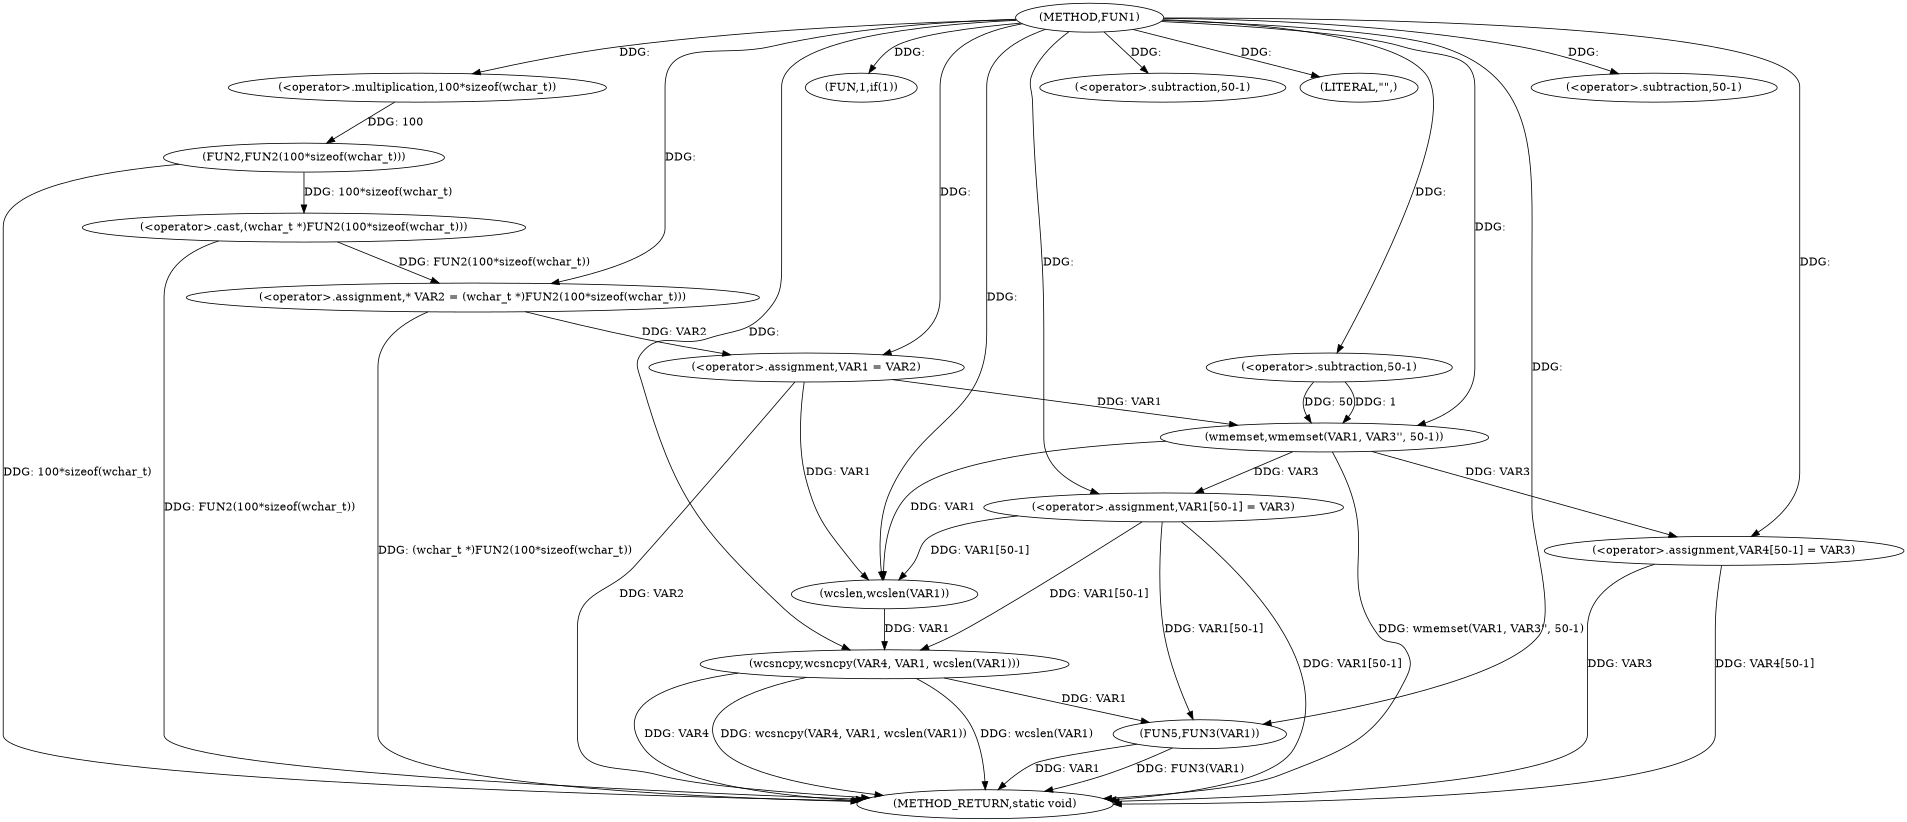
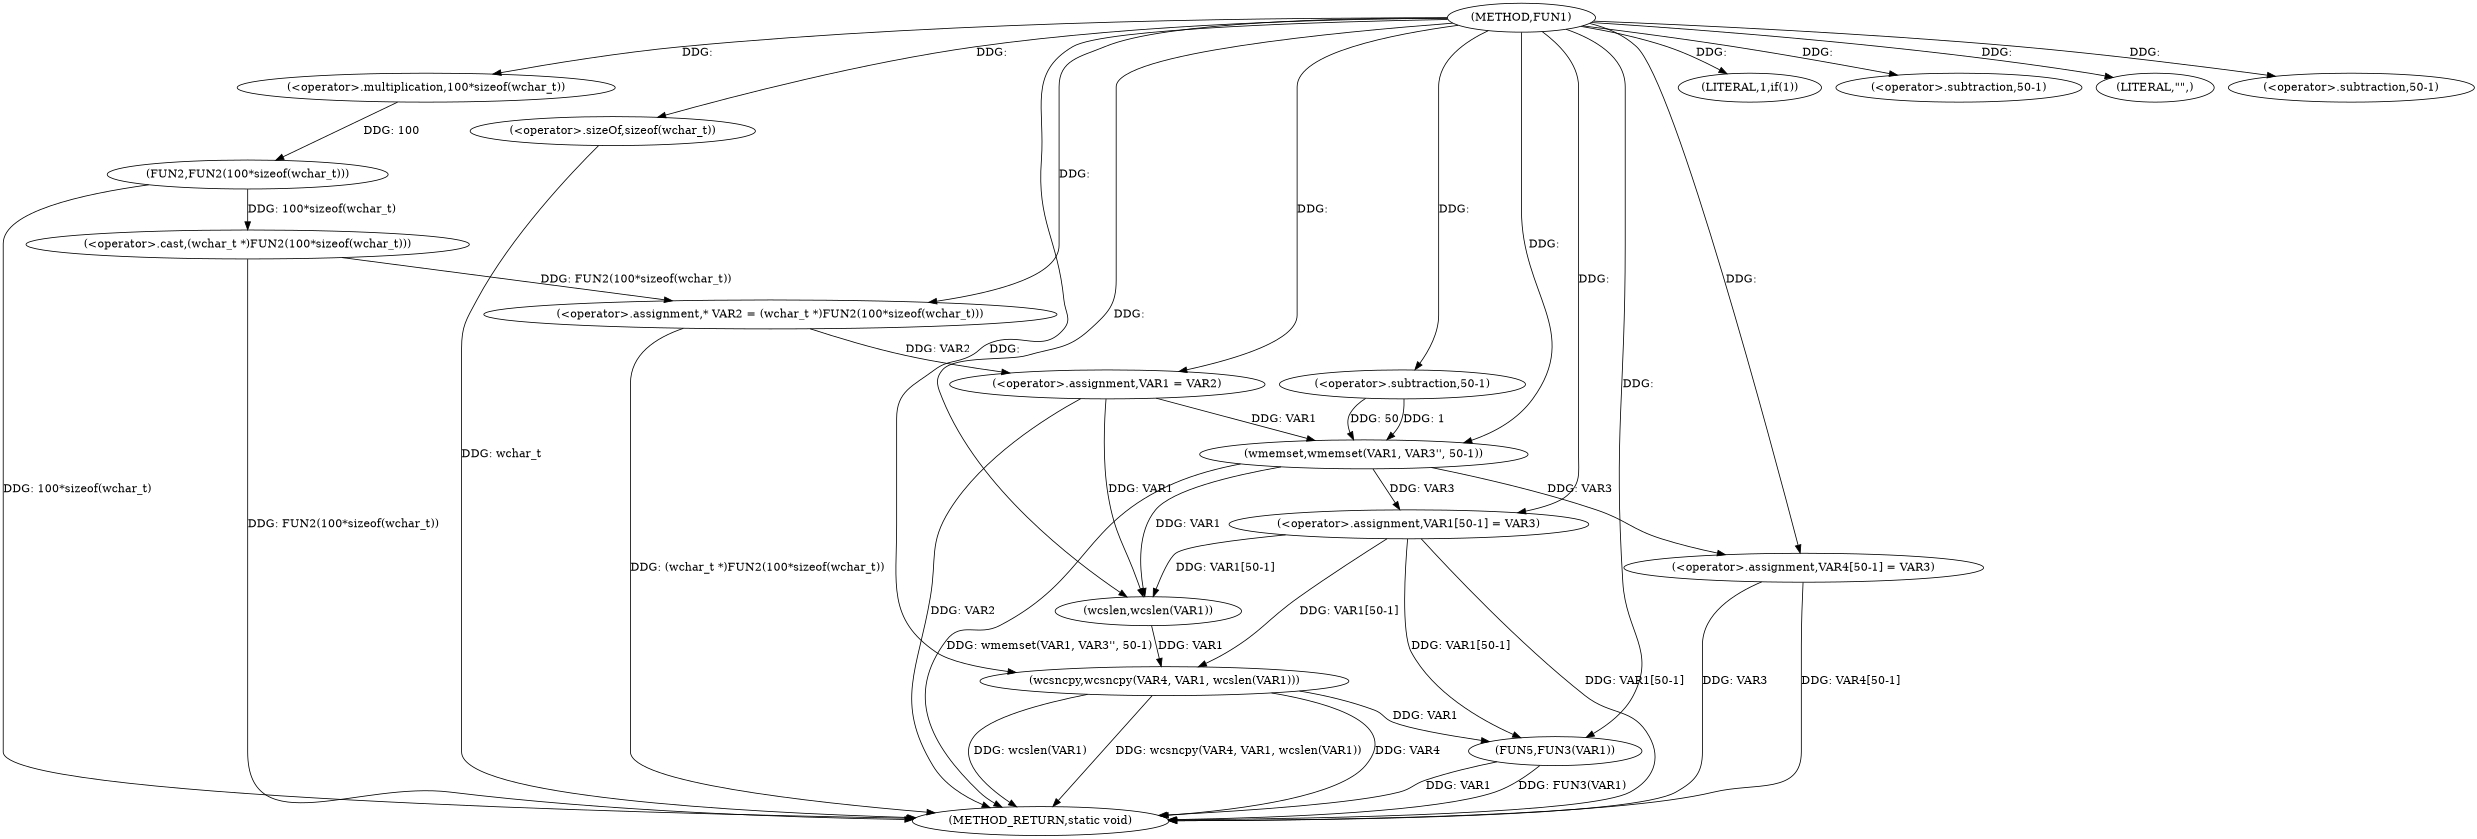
(861, 88) -> (1750, 88)
none -> (613, 131)
